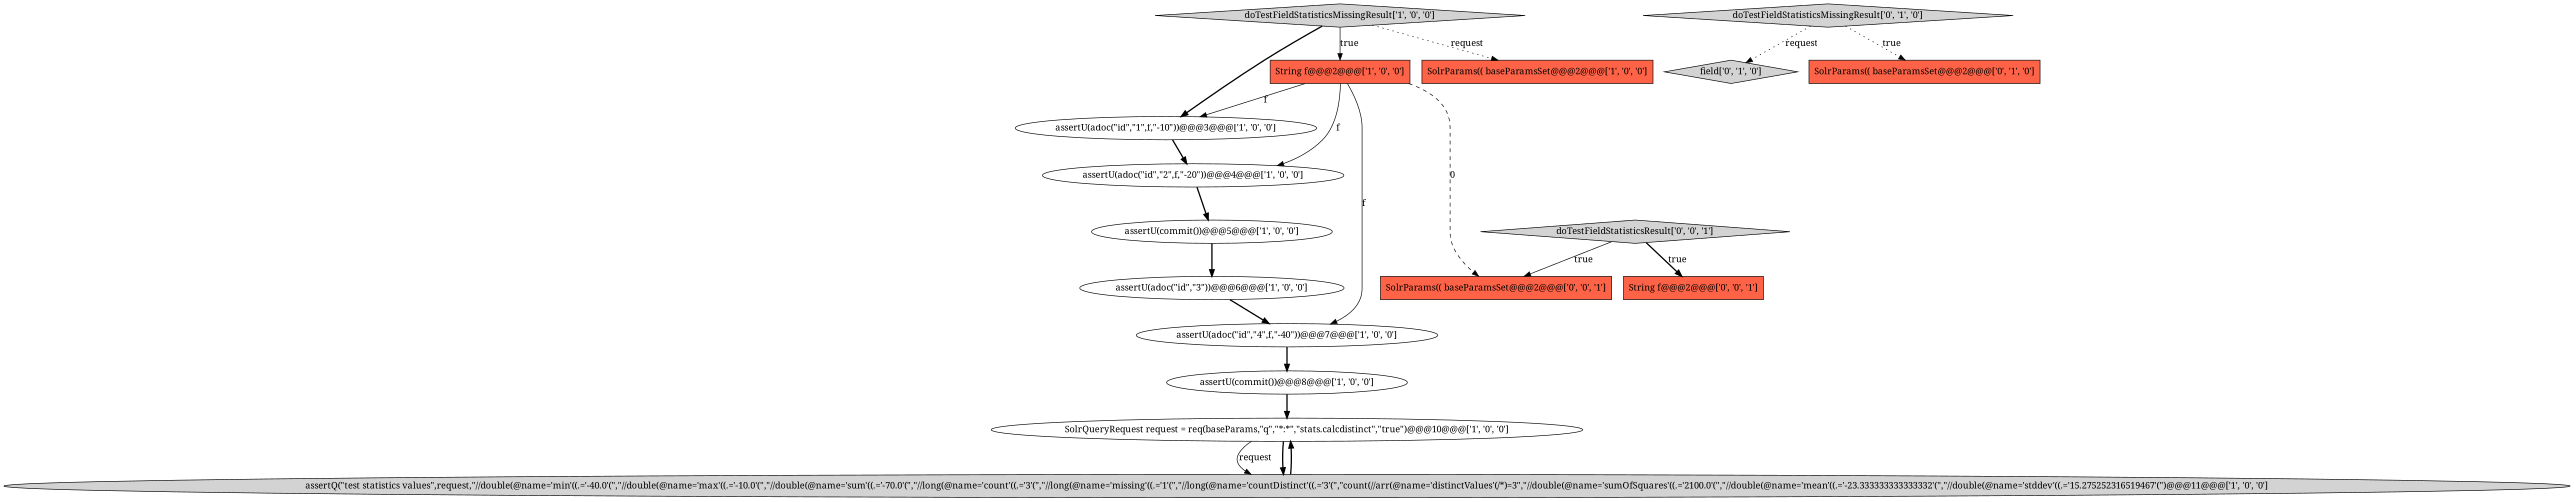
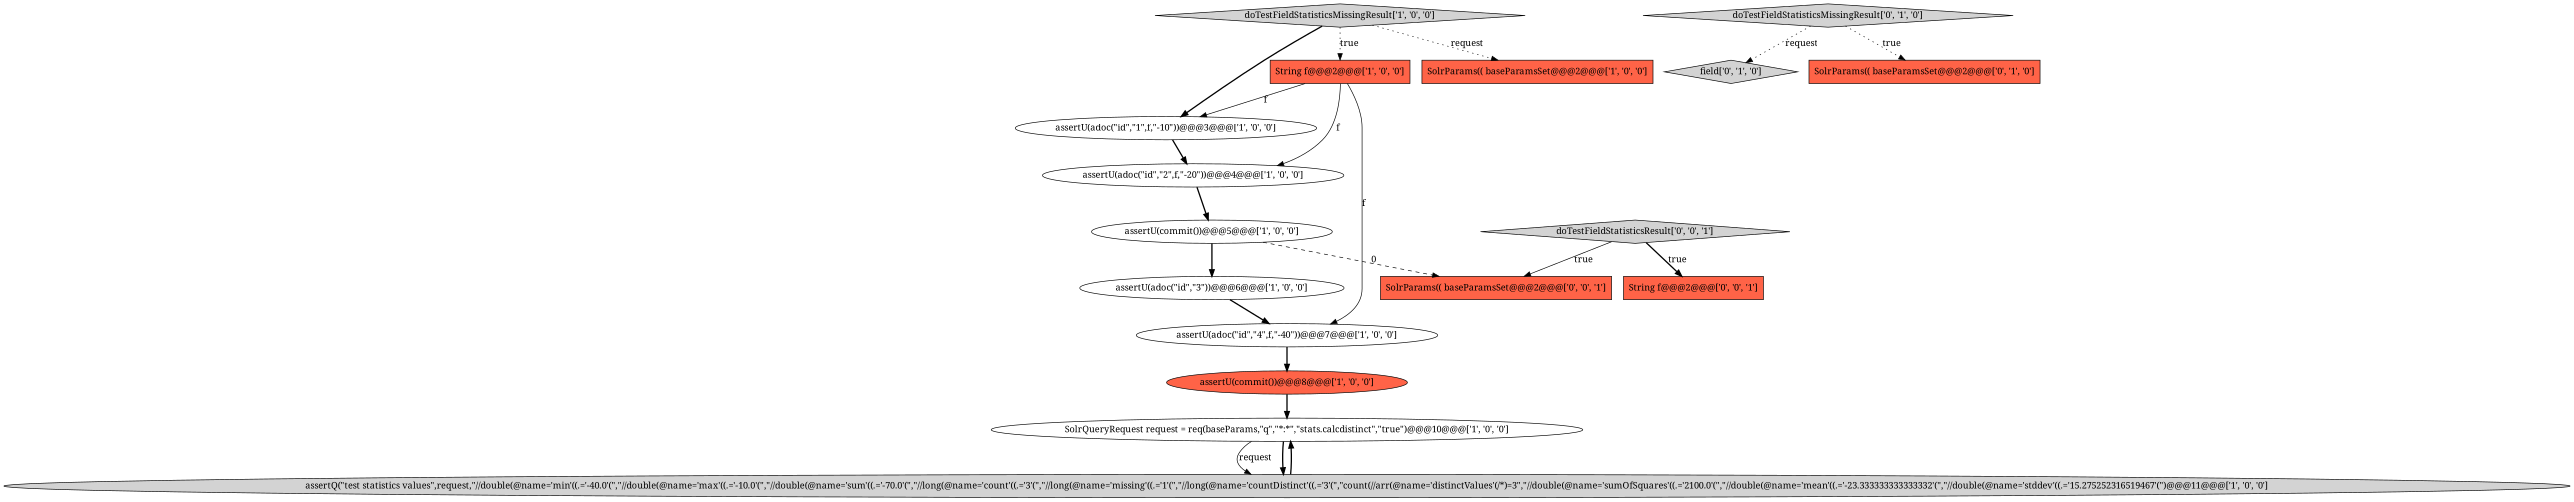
(1340, 40) -> (1340, 40)
(1450, 171) -> (1348, 259)
(1287, 383) -> (1287, 383)
